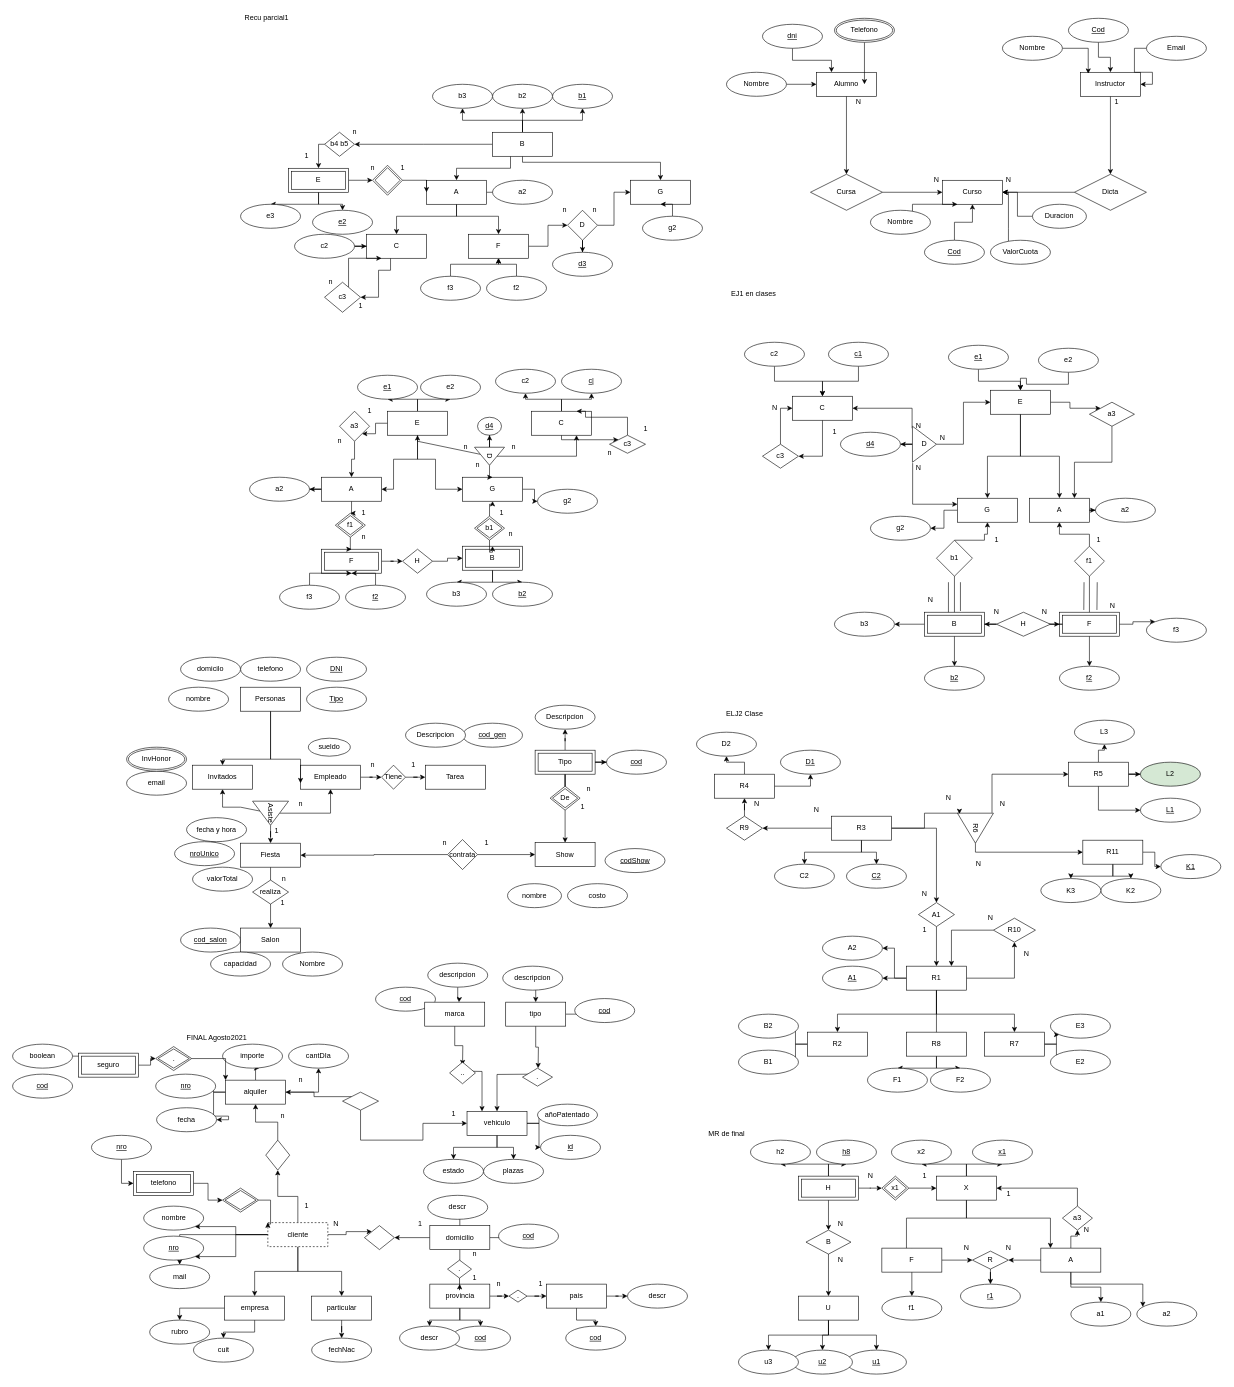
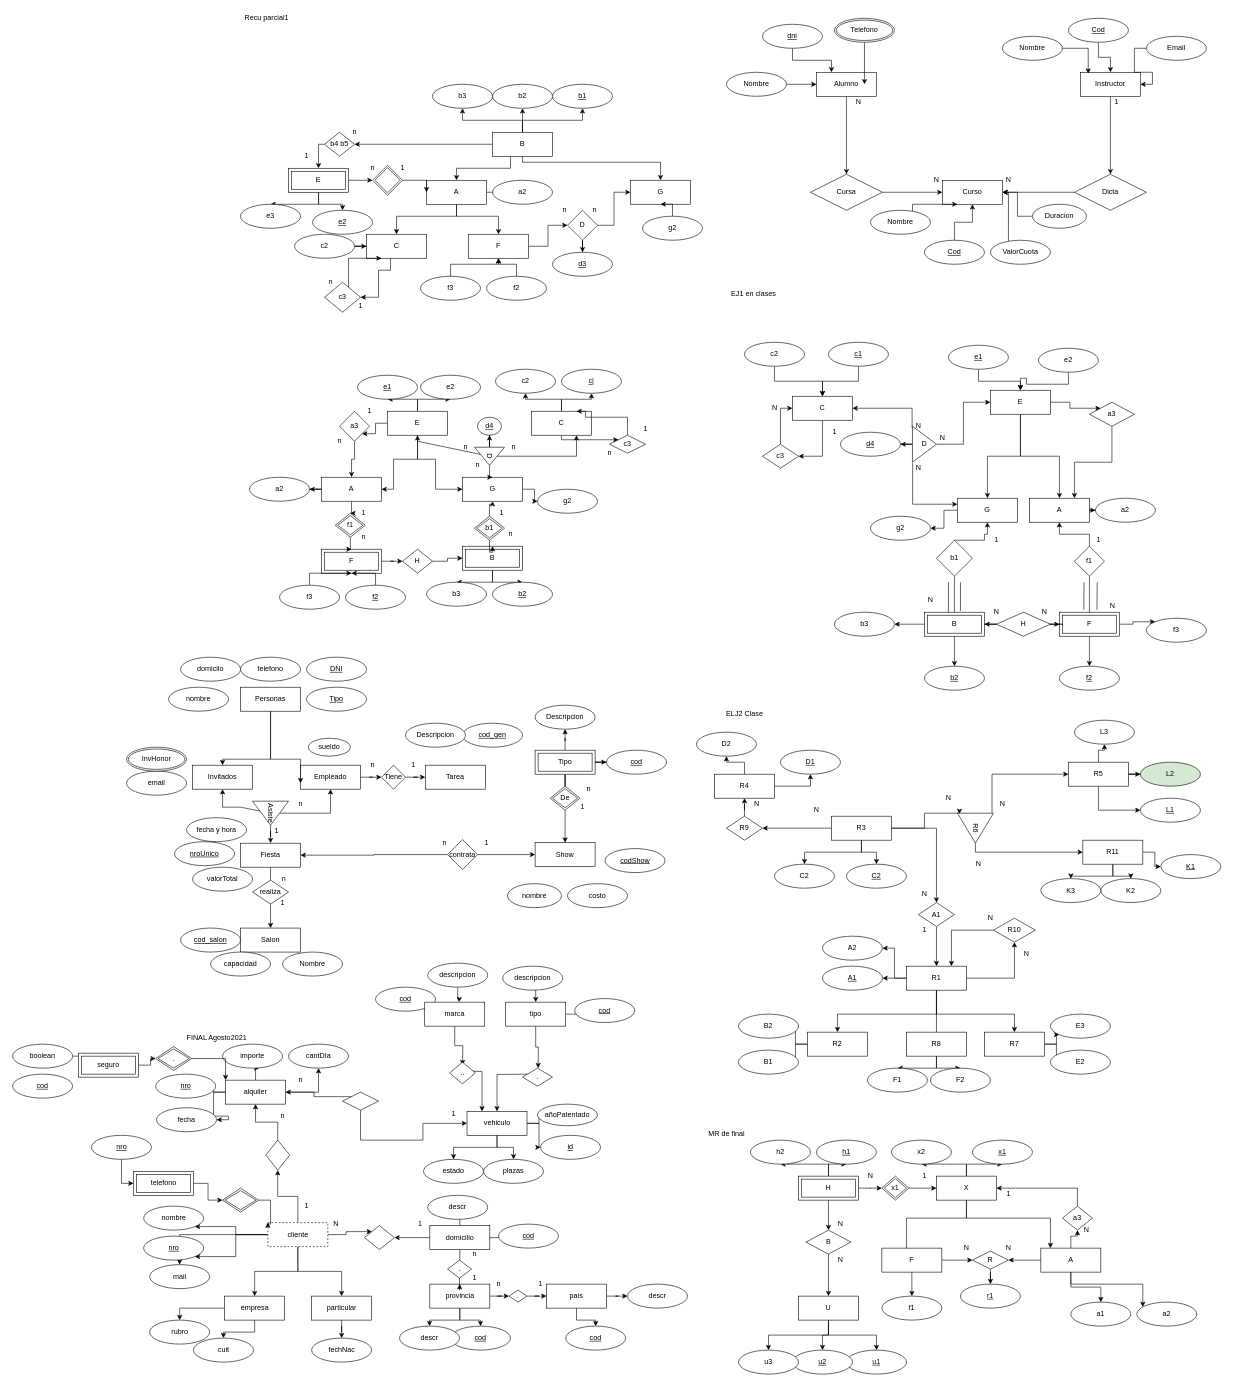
(846, 1152) -> (846, 1152)
